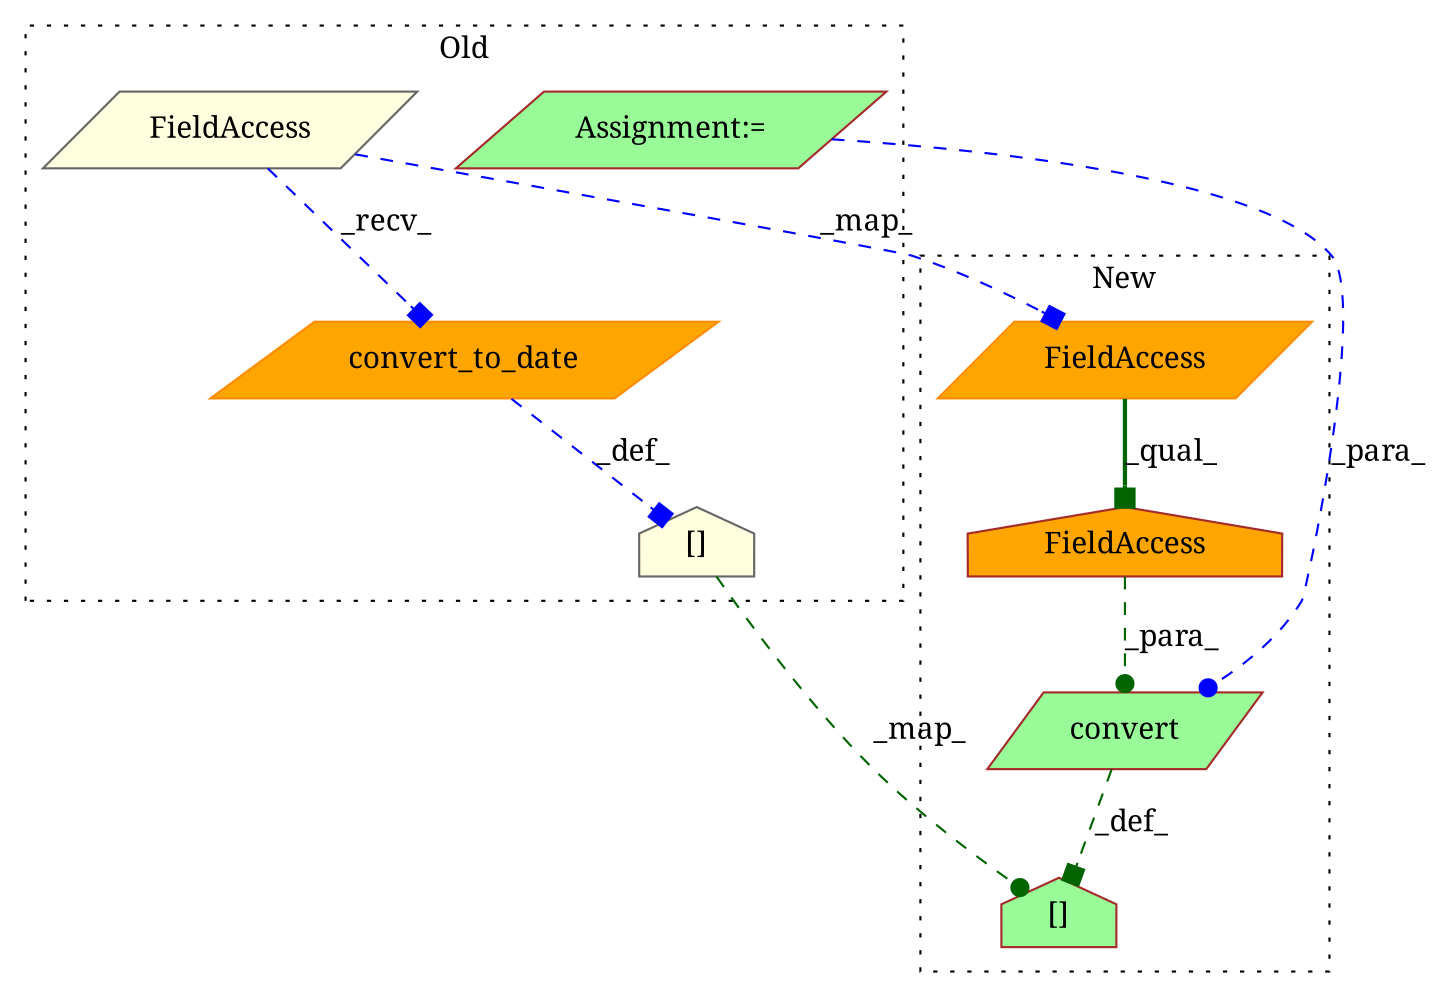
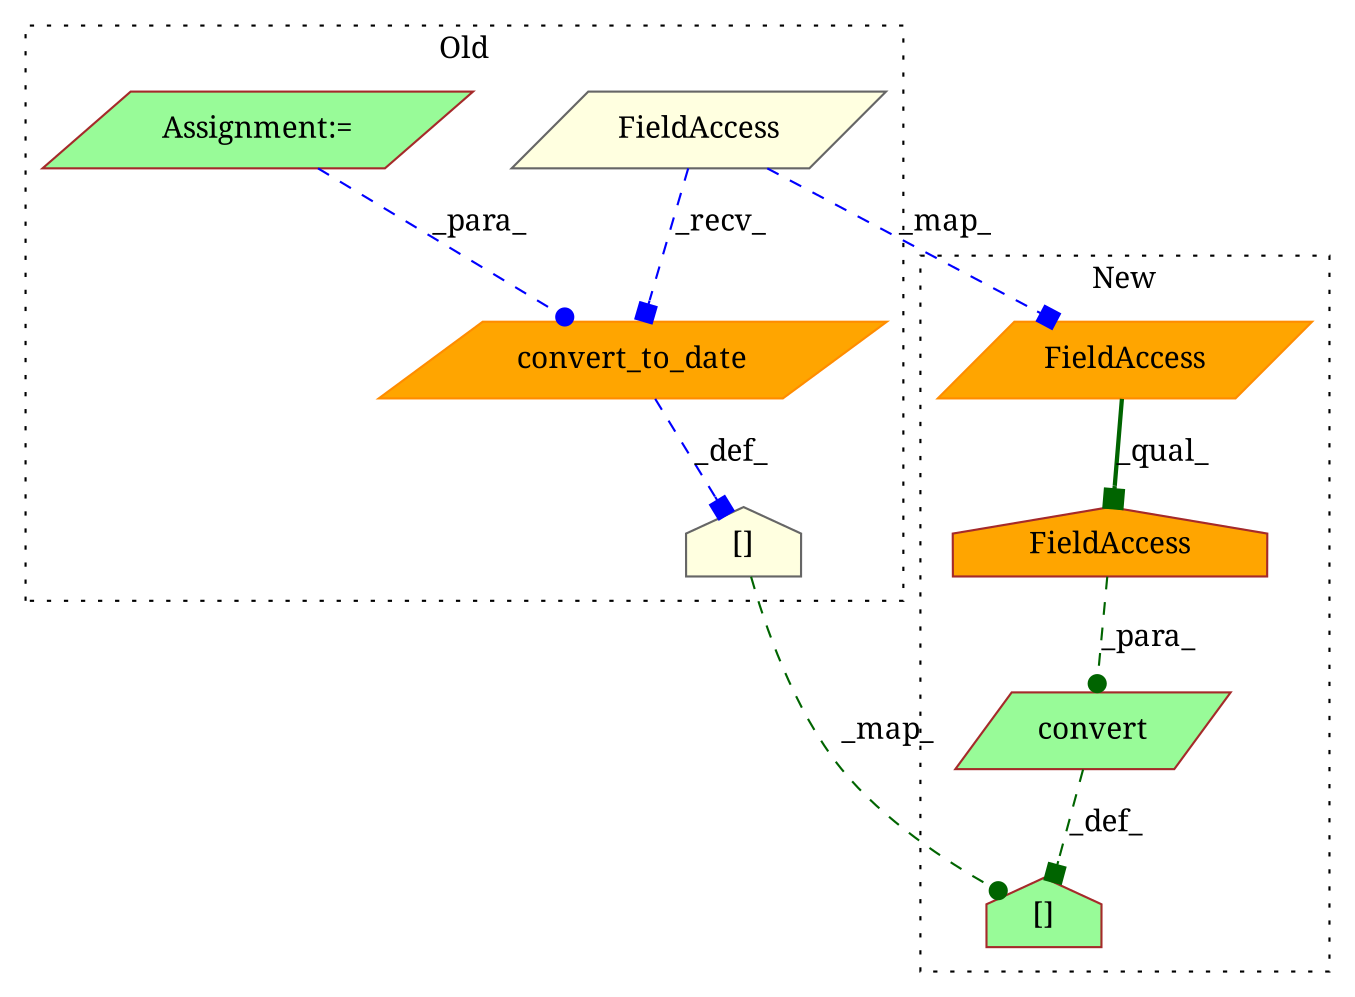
(1312, 240) -> (437, 240)
